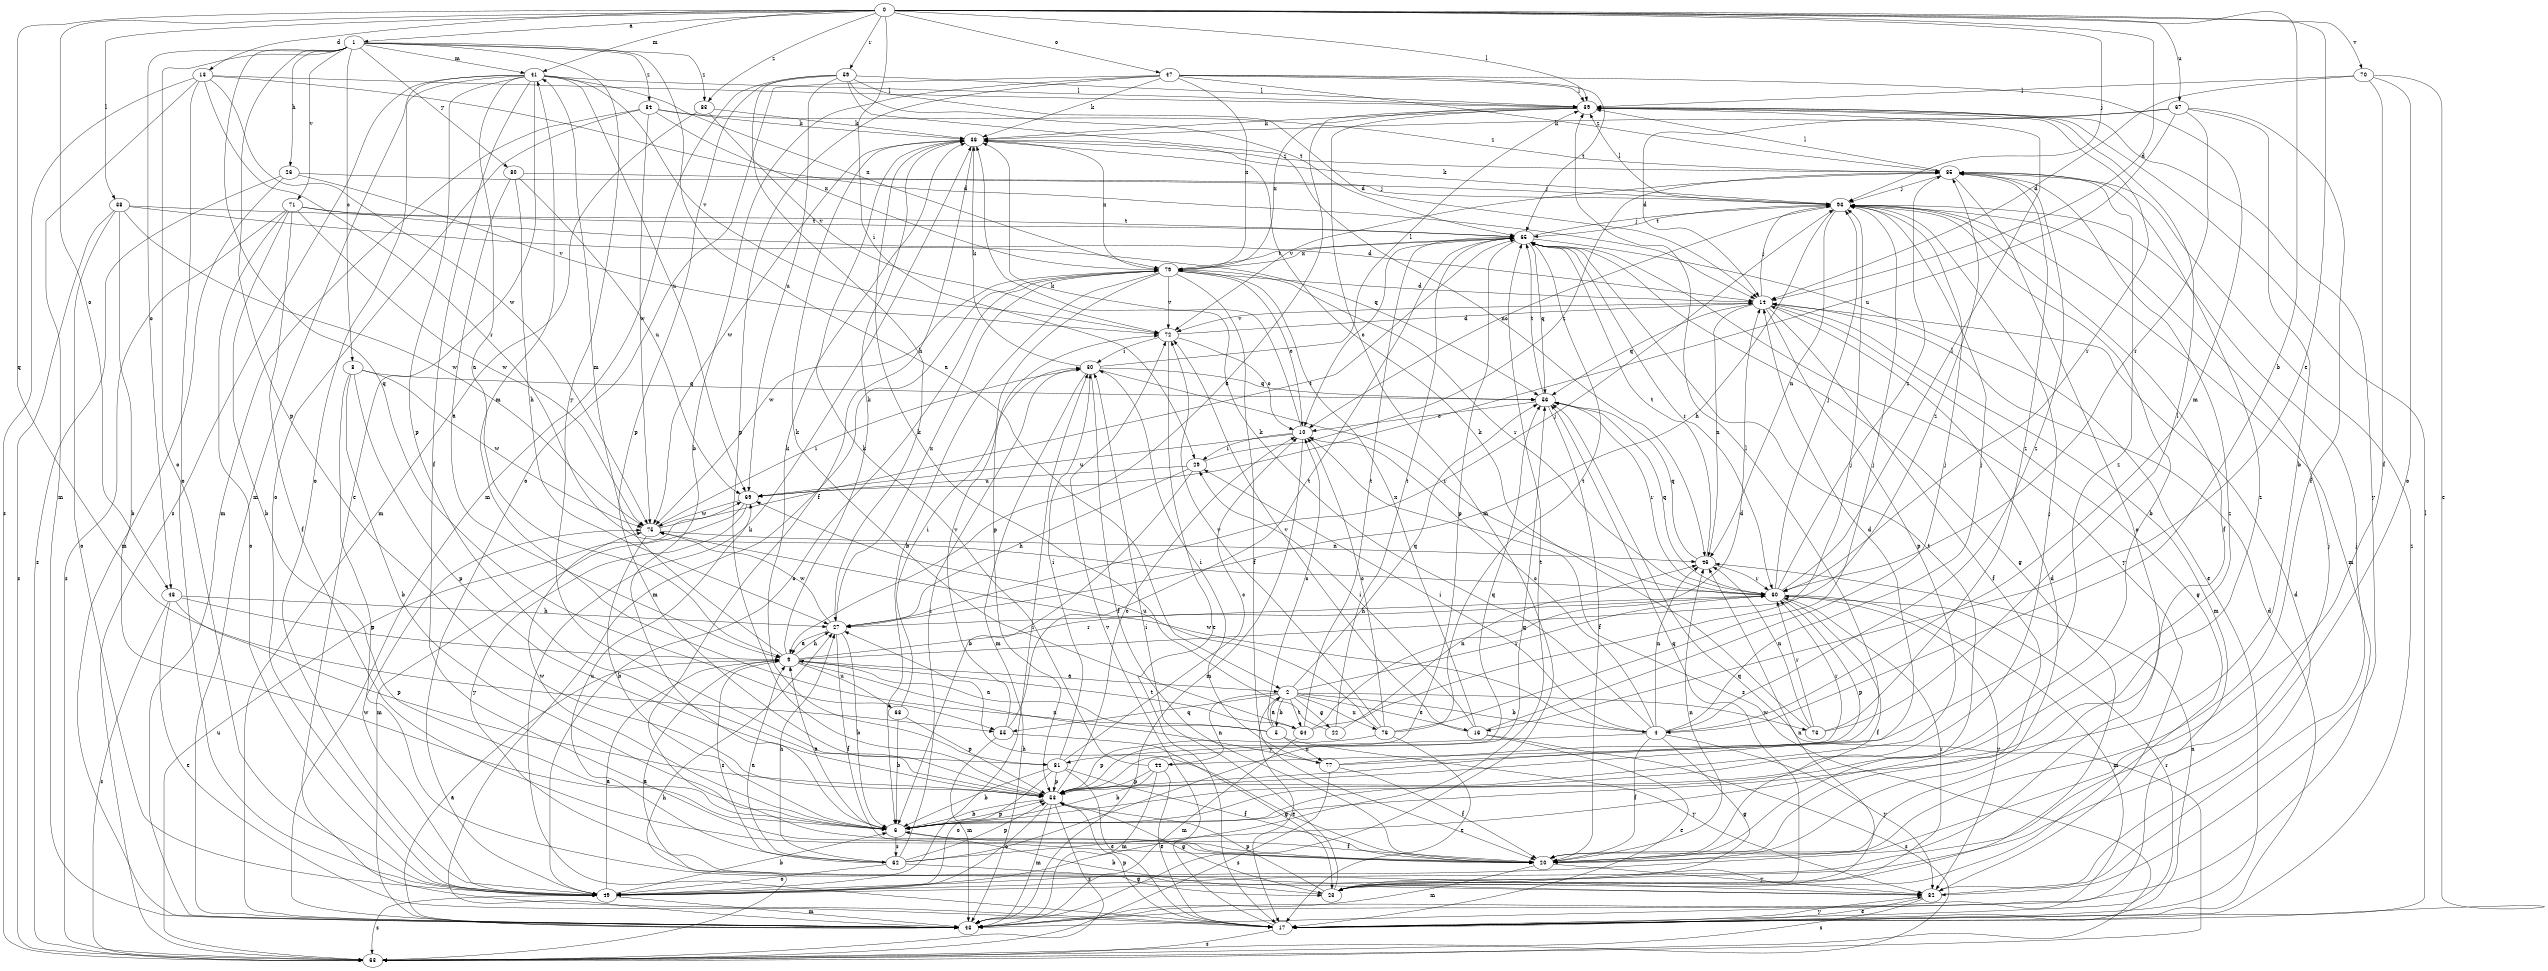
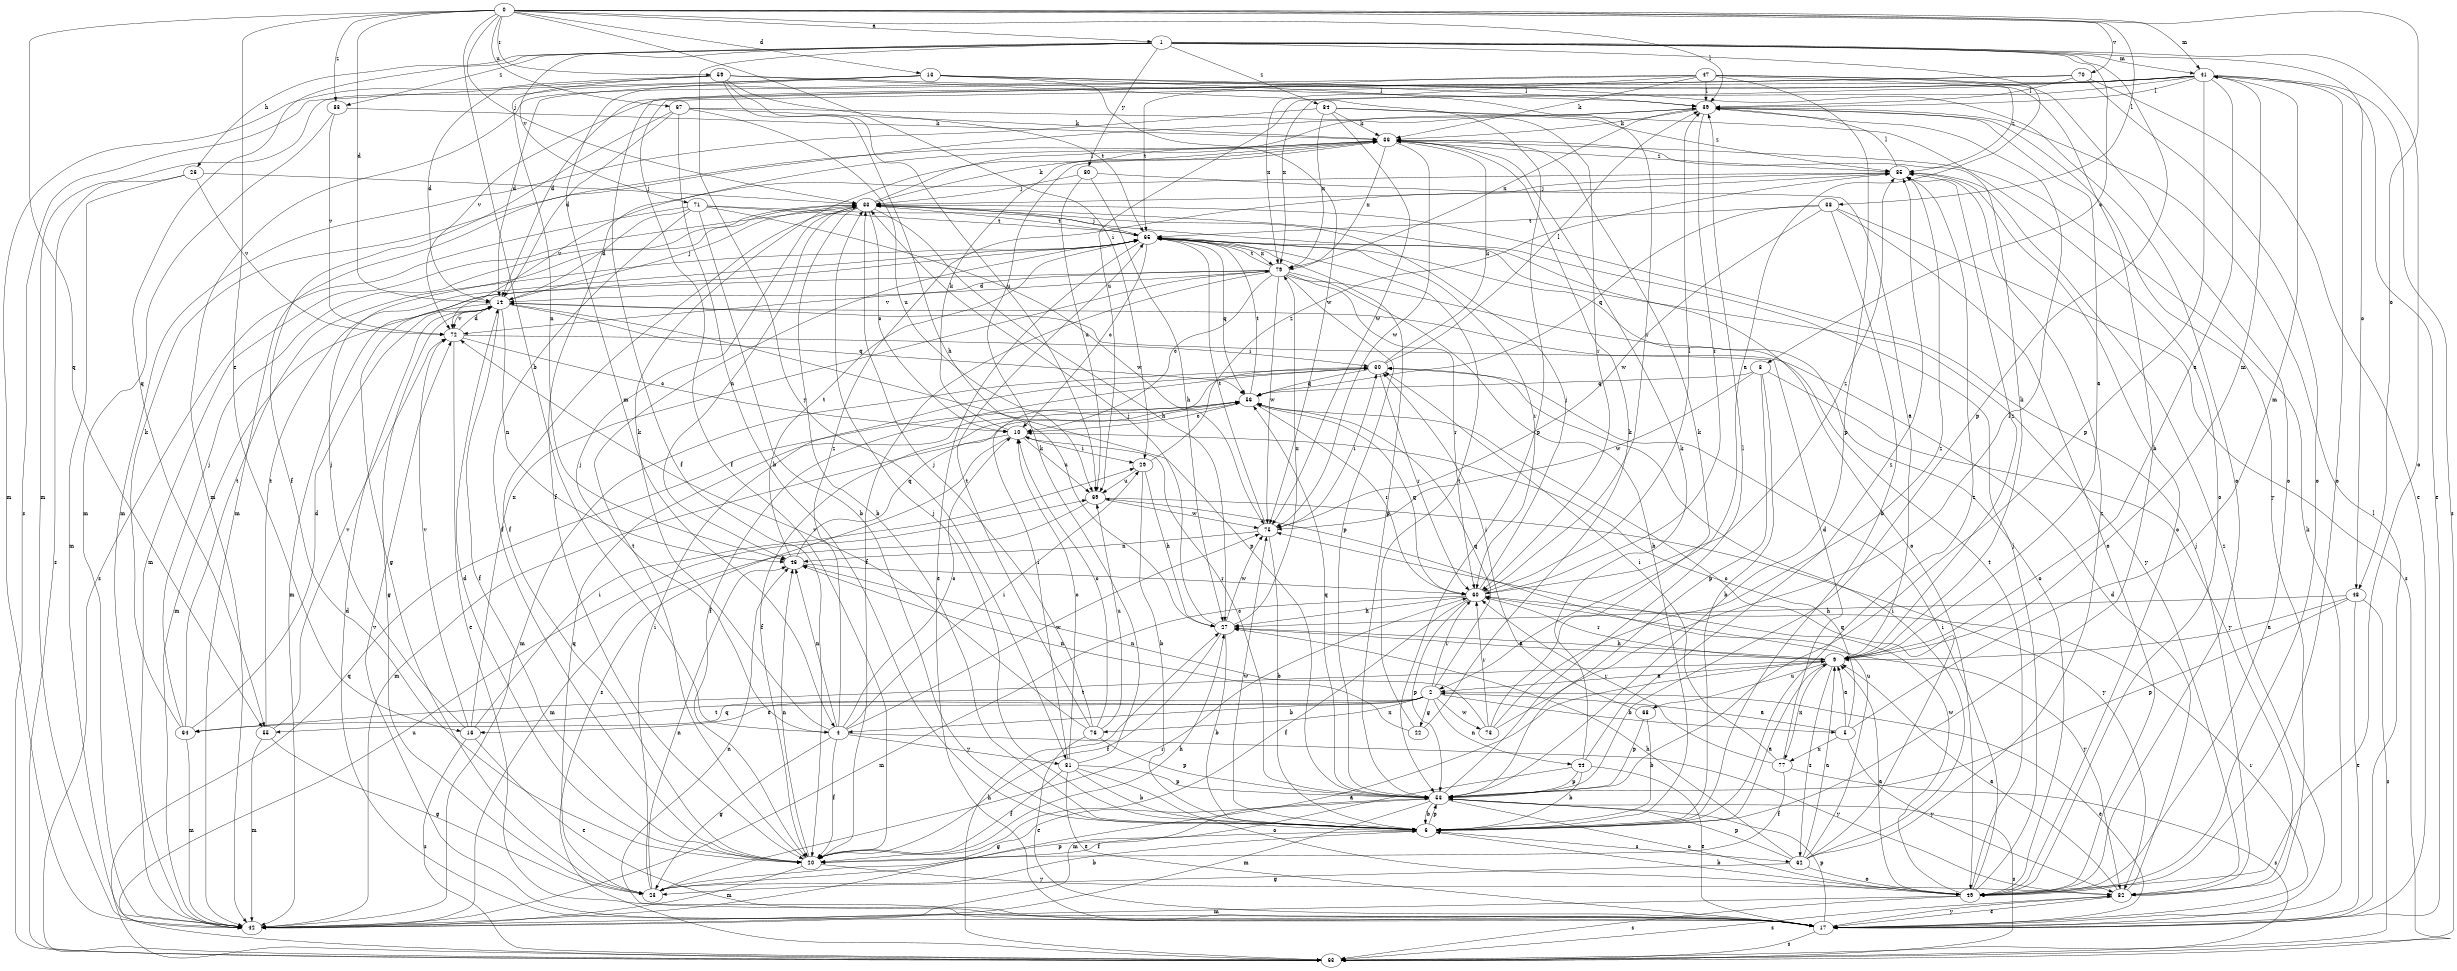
(1025, 42) -> none
(1840, 205) -> (866, 205)
(968, 928) -> (252, 928)
